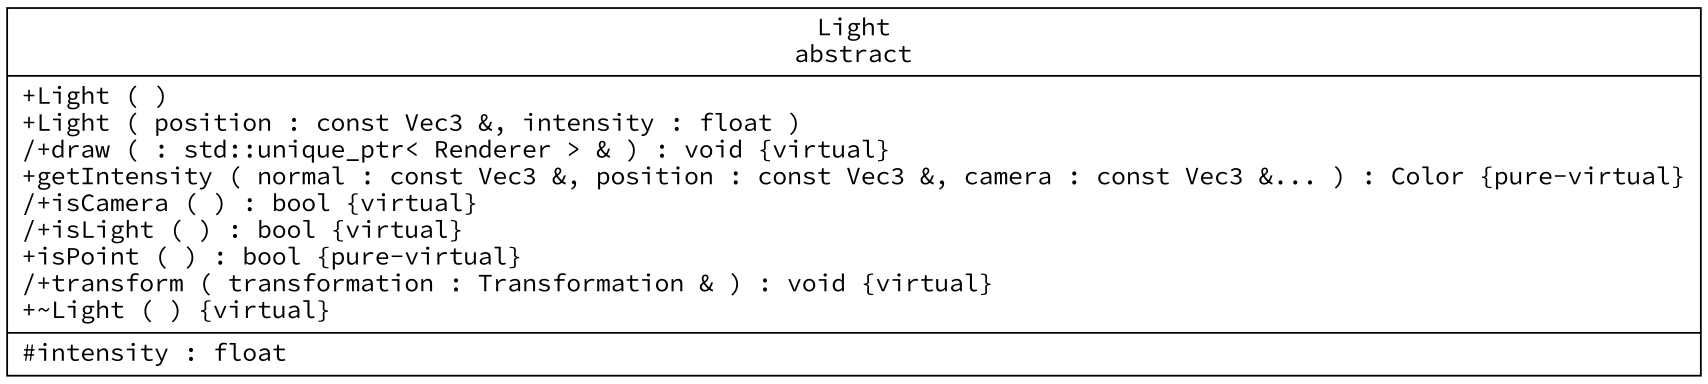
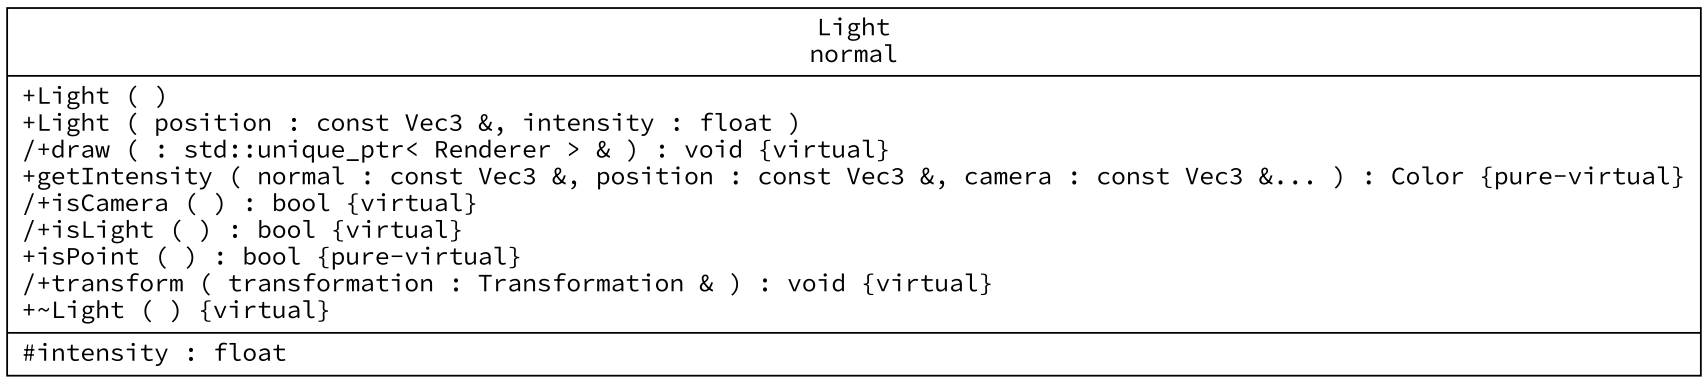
(854, 54) -> (854, 54)
